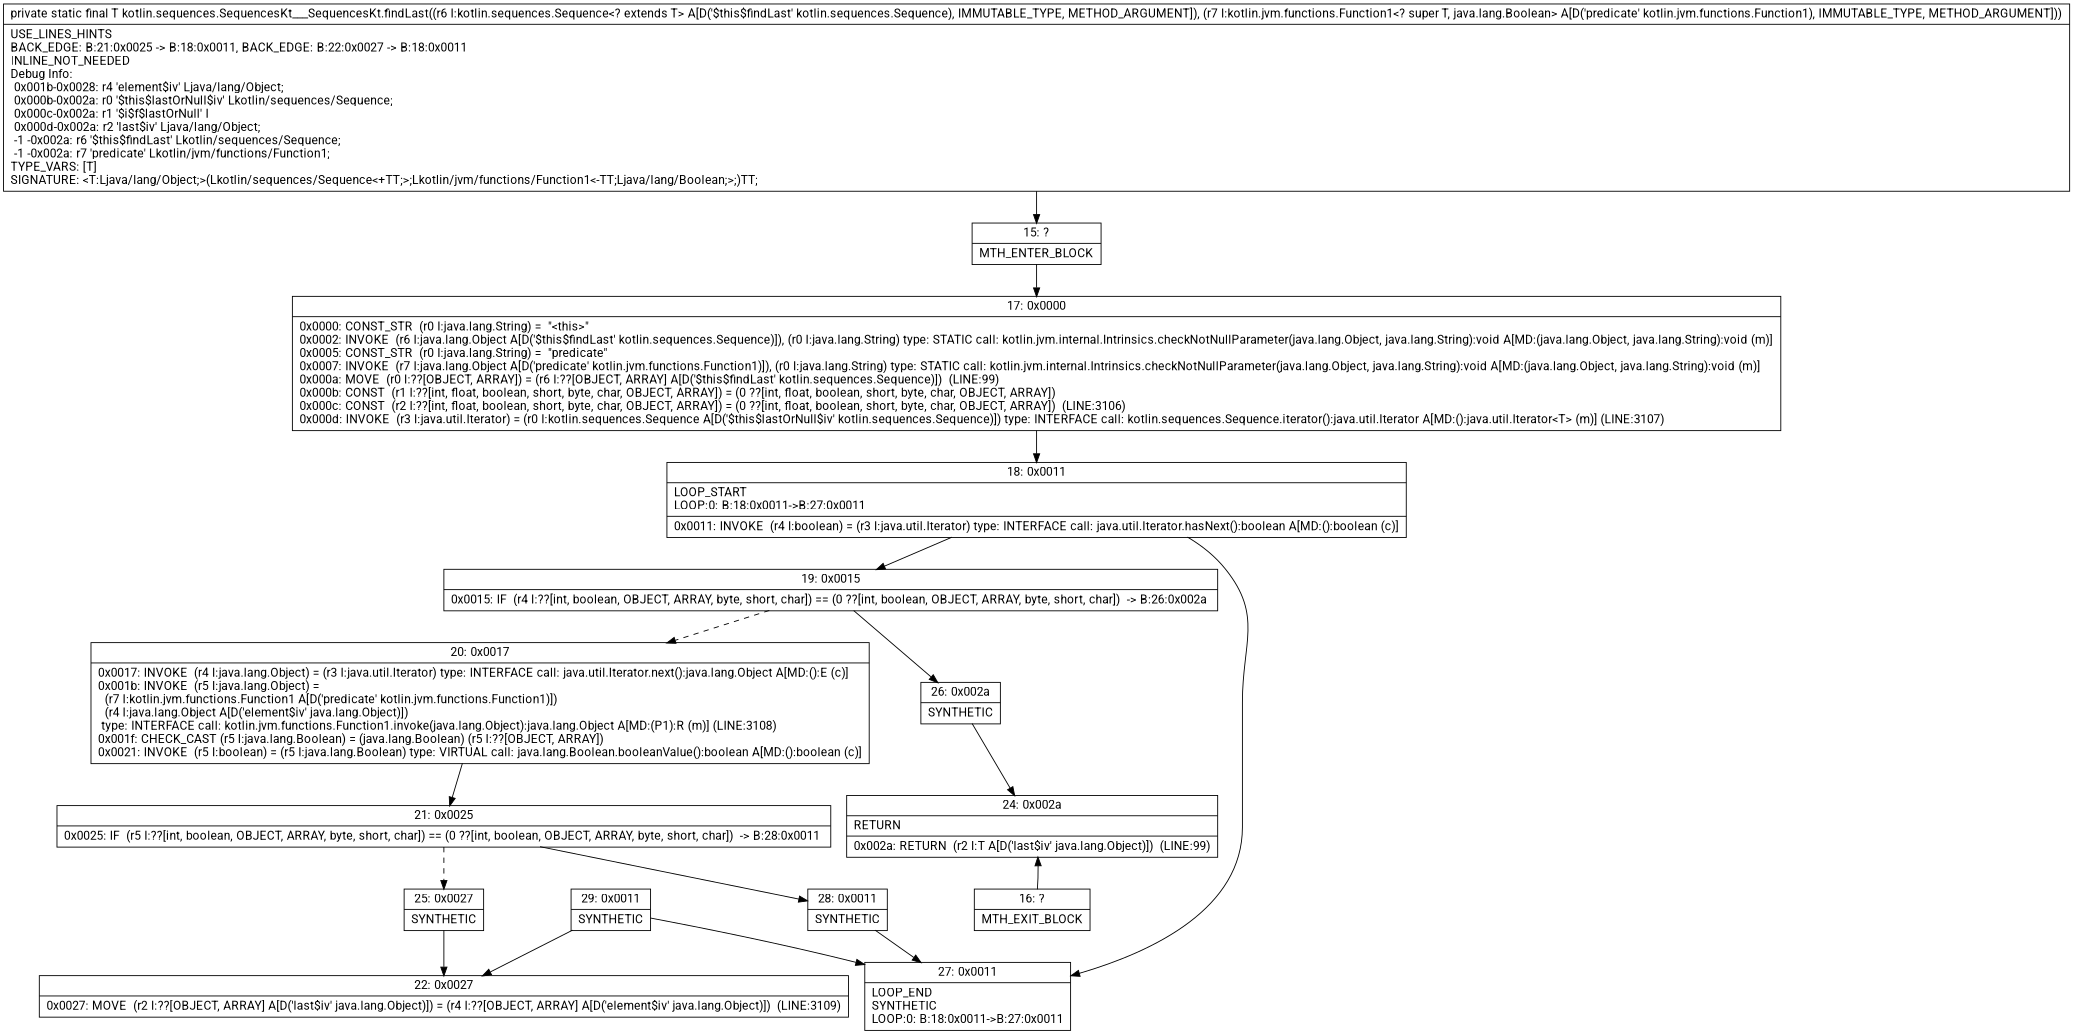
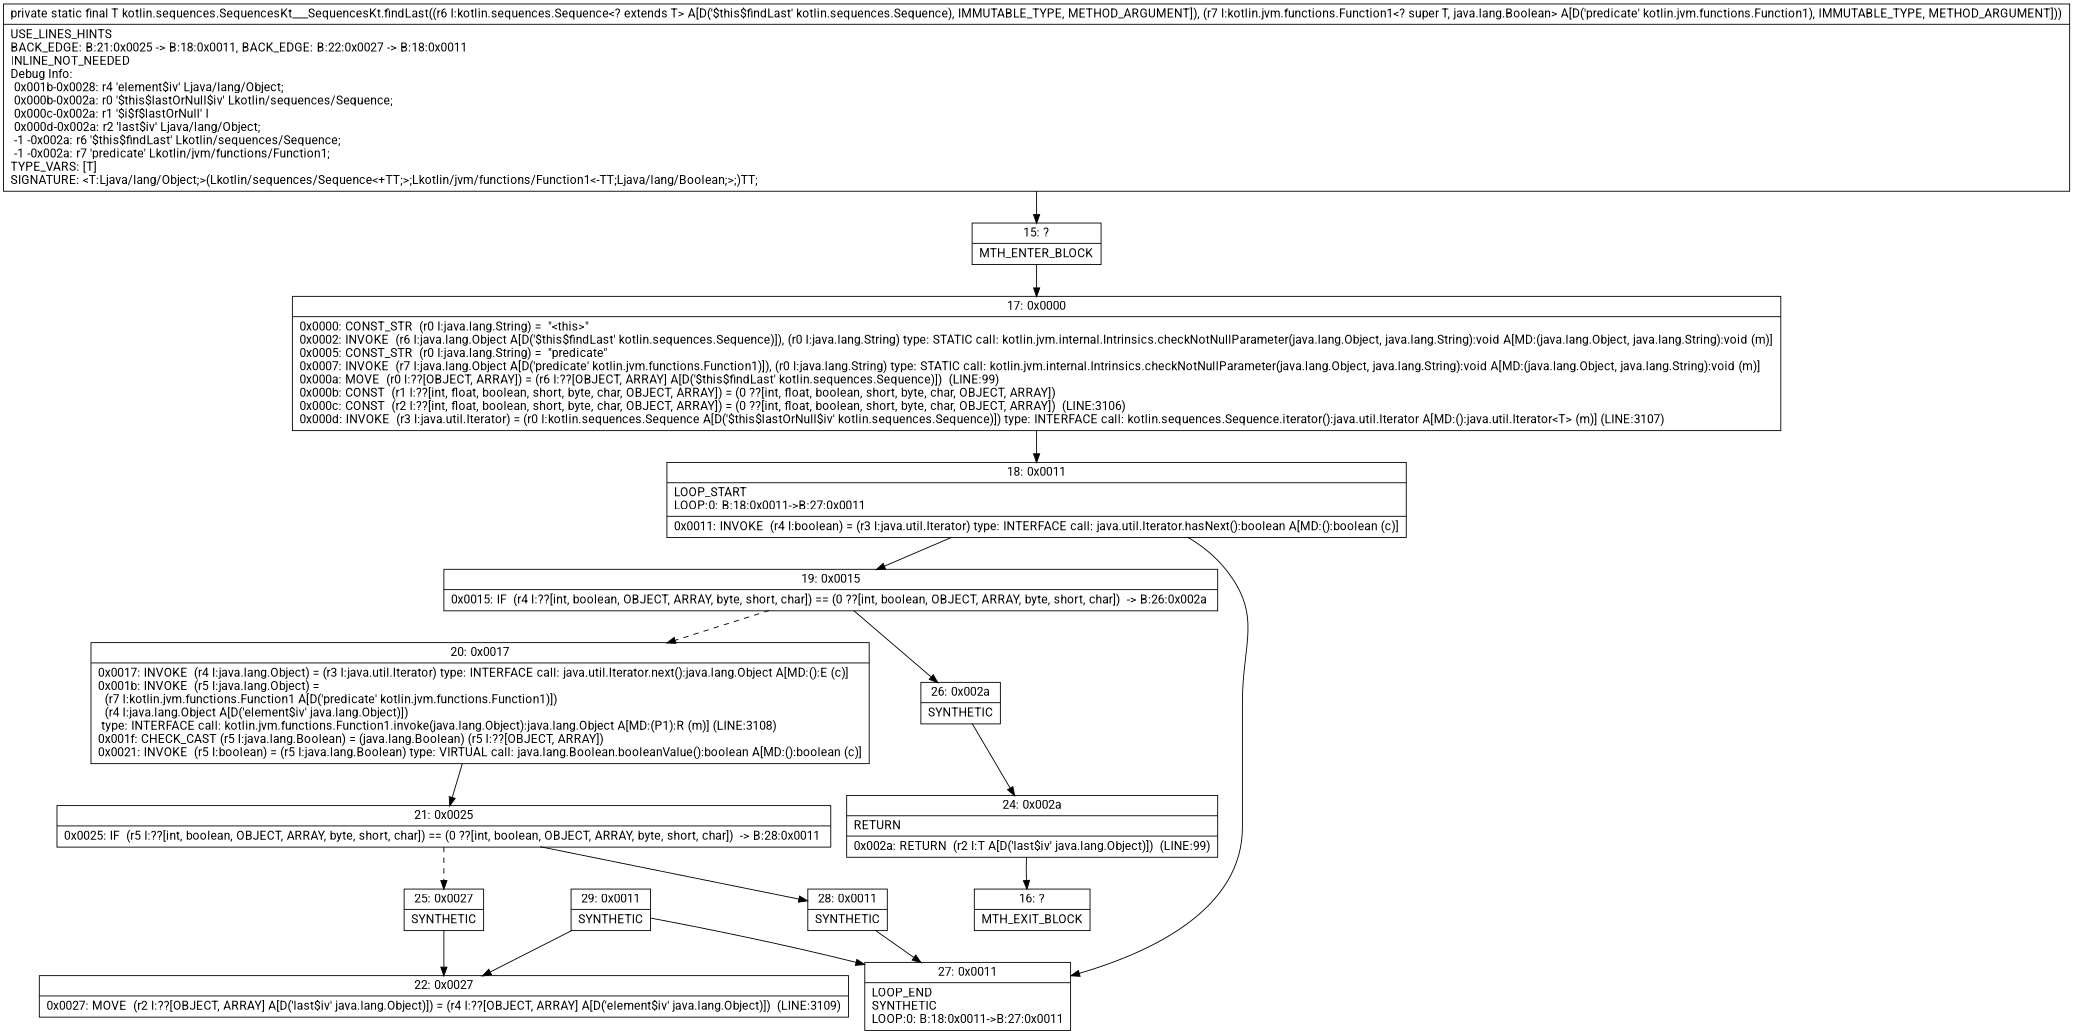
(1038, 878) -> (1026, 869)
